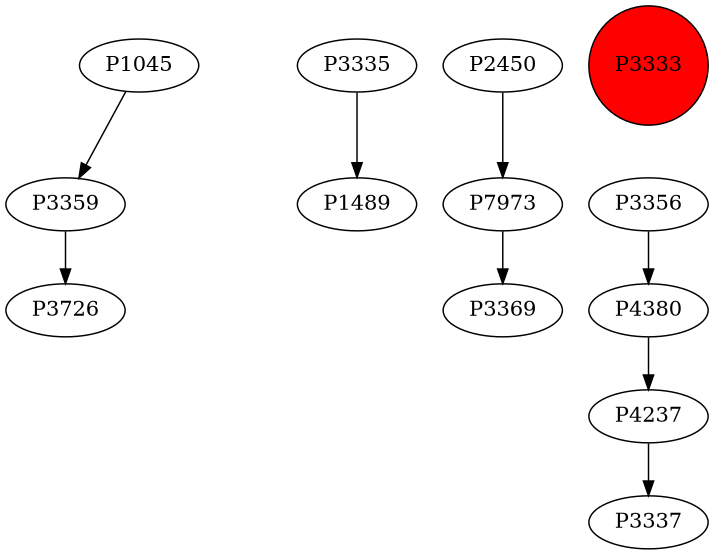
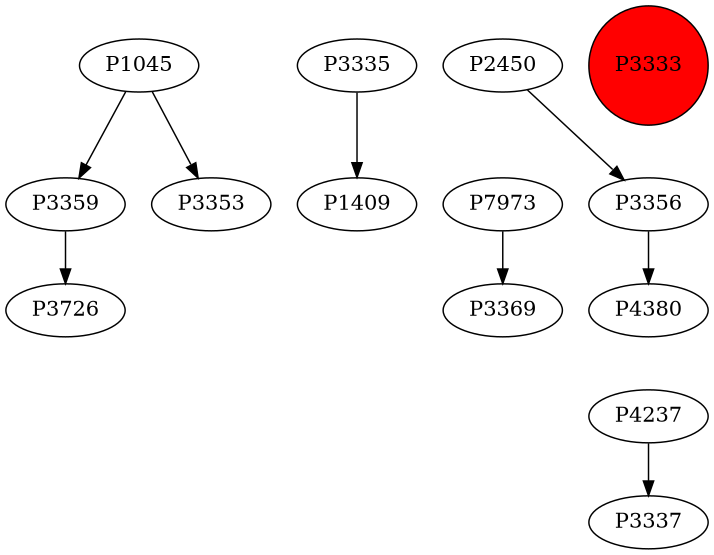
(503, 128) -> (570, 130)
none -> (211, 204)
(357, 204) -> (357, 204)
(649, 356) -> none
